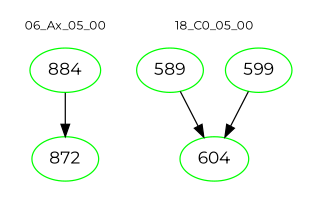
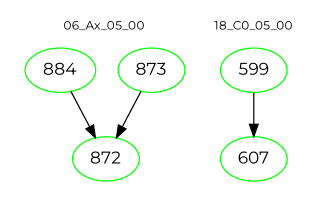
none -> (152, 70)
(170, 70) -> none
(214, 159) -> (254, 159)
